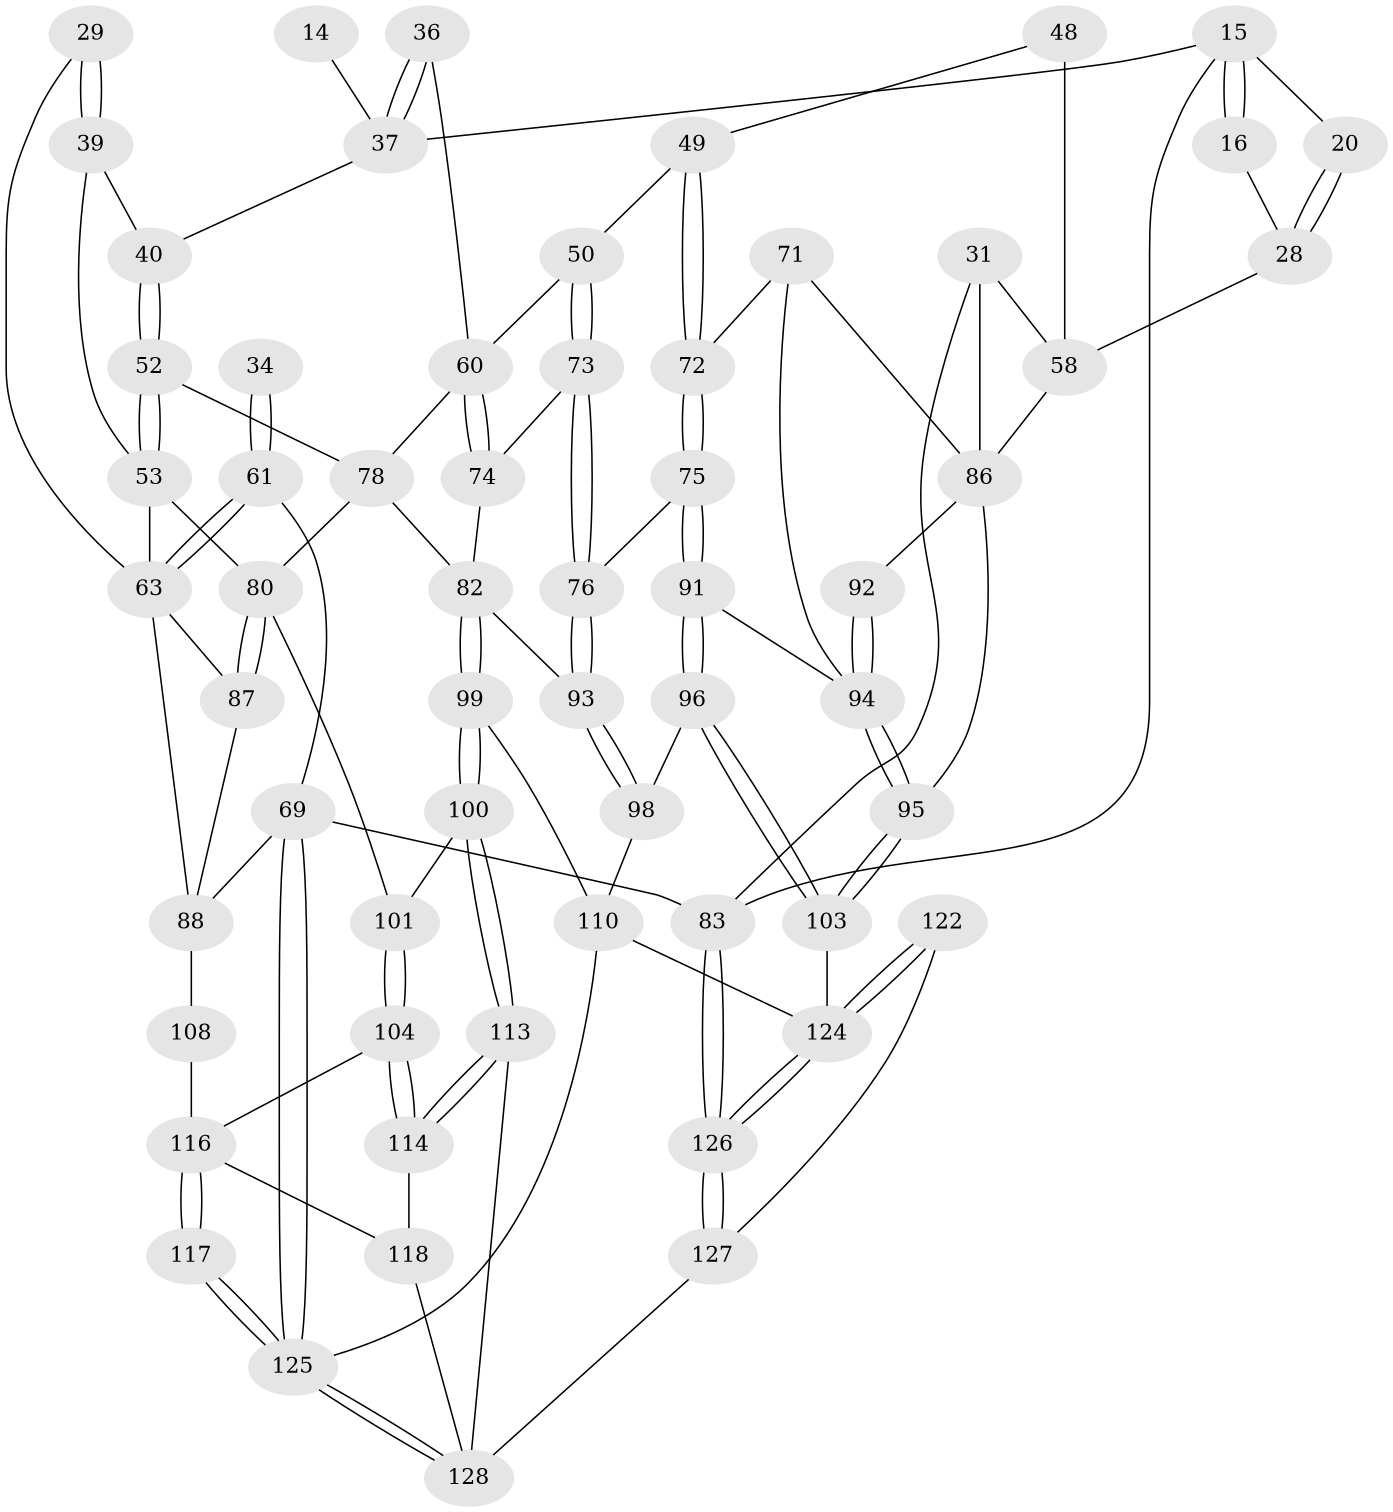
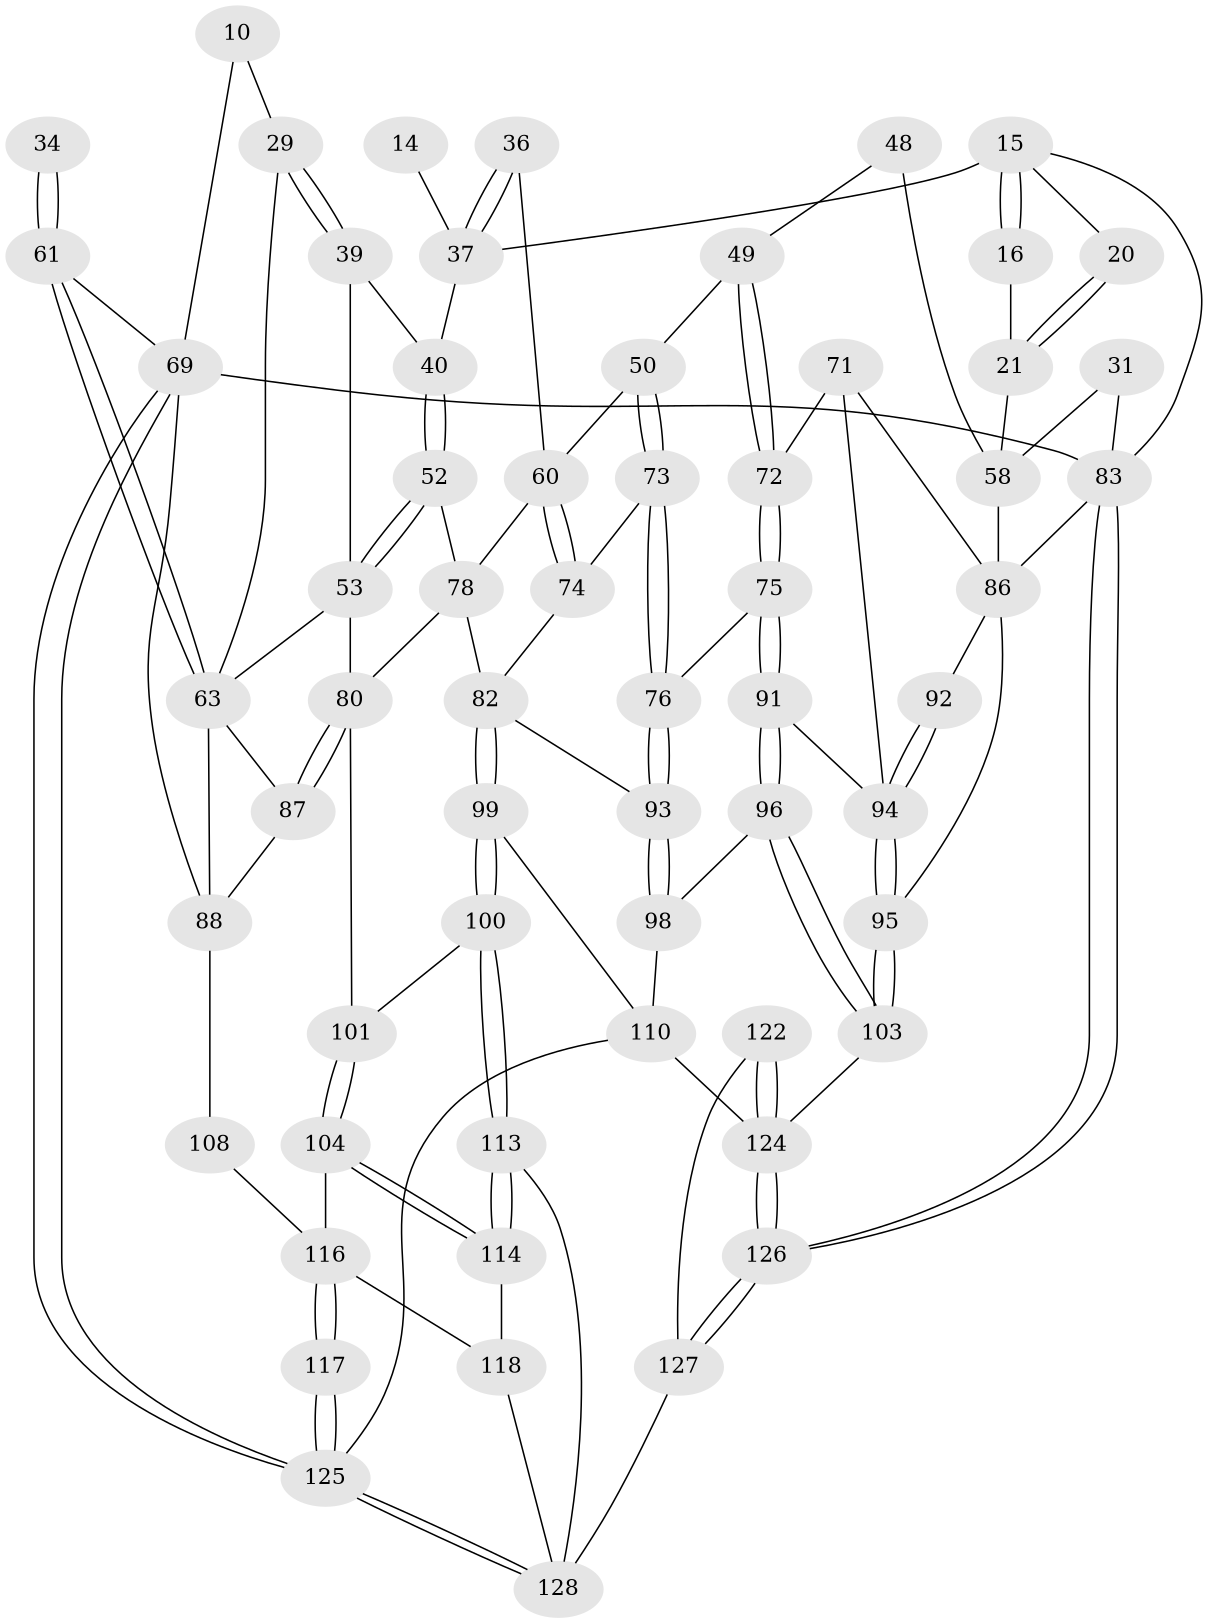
none -> (238, 34)
(1290, 256) -> (1011, 367)
(980, 367) -> (1054, 534)
